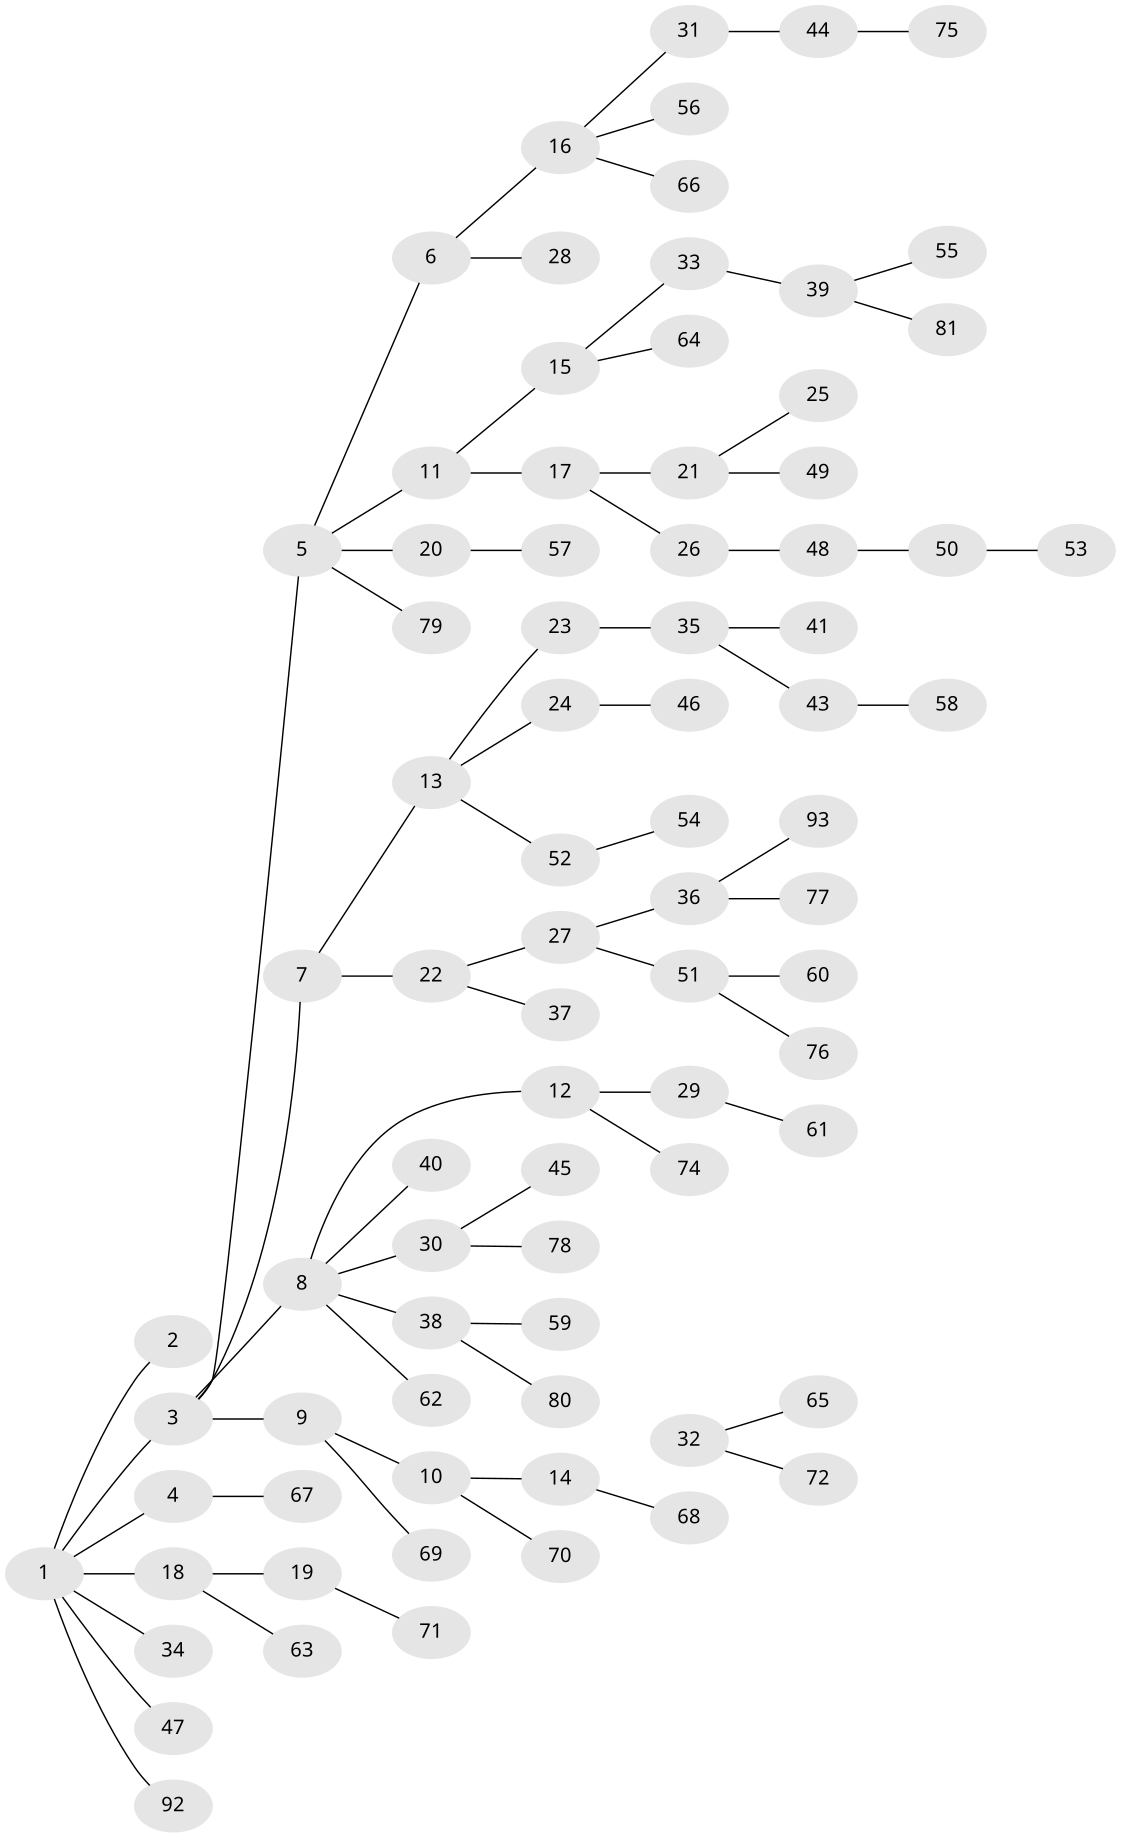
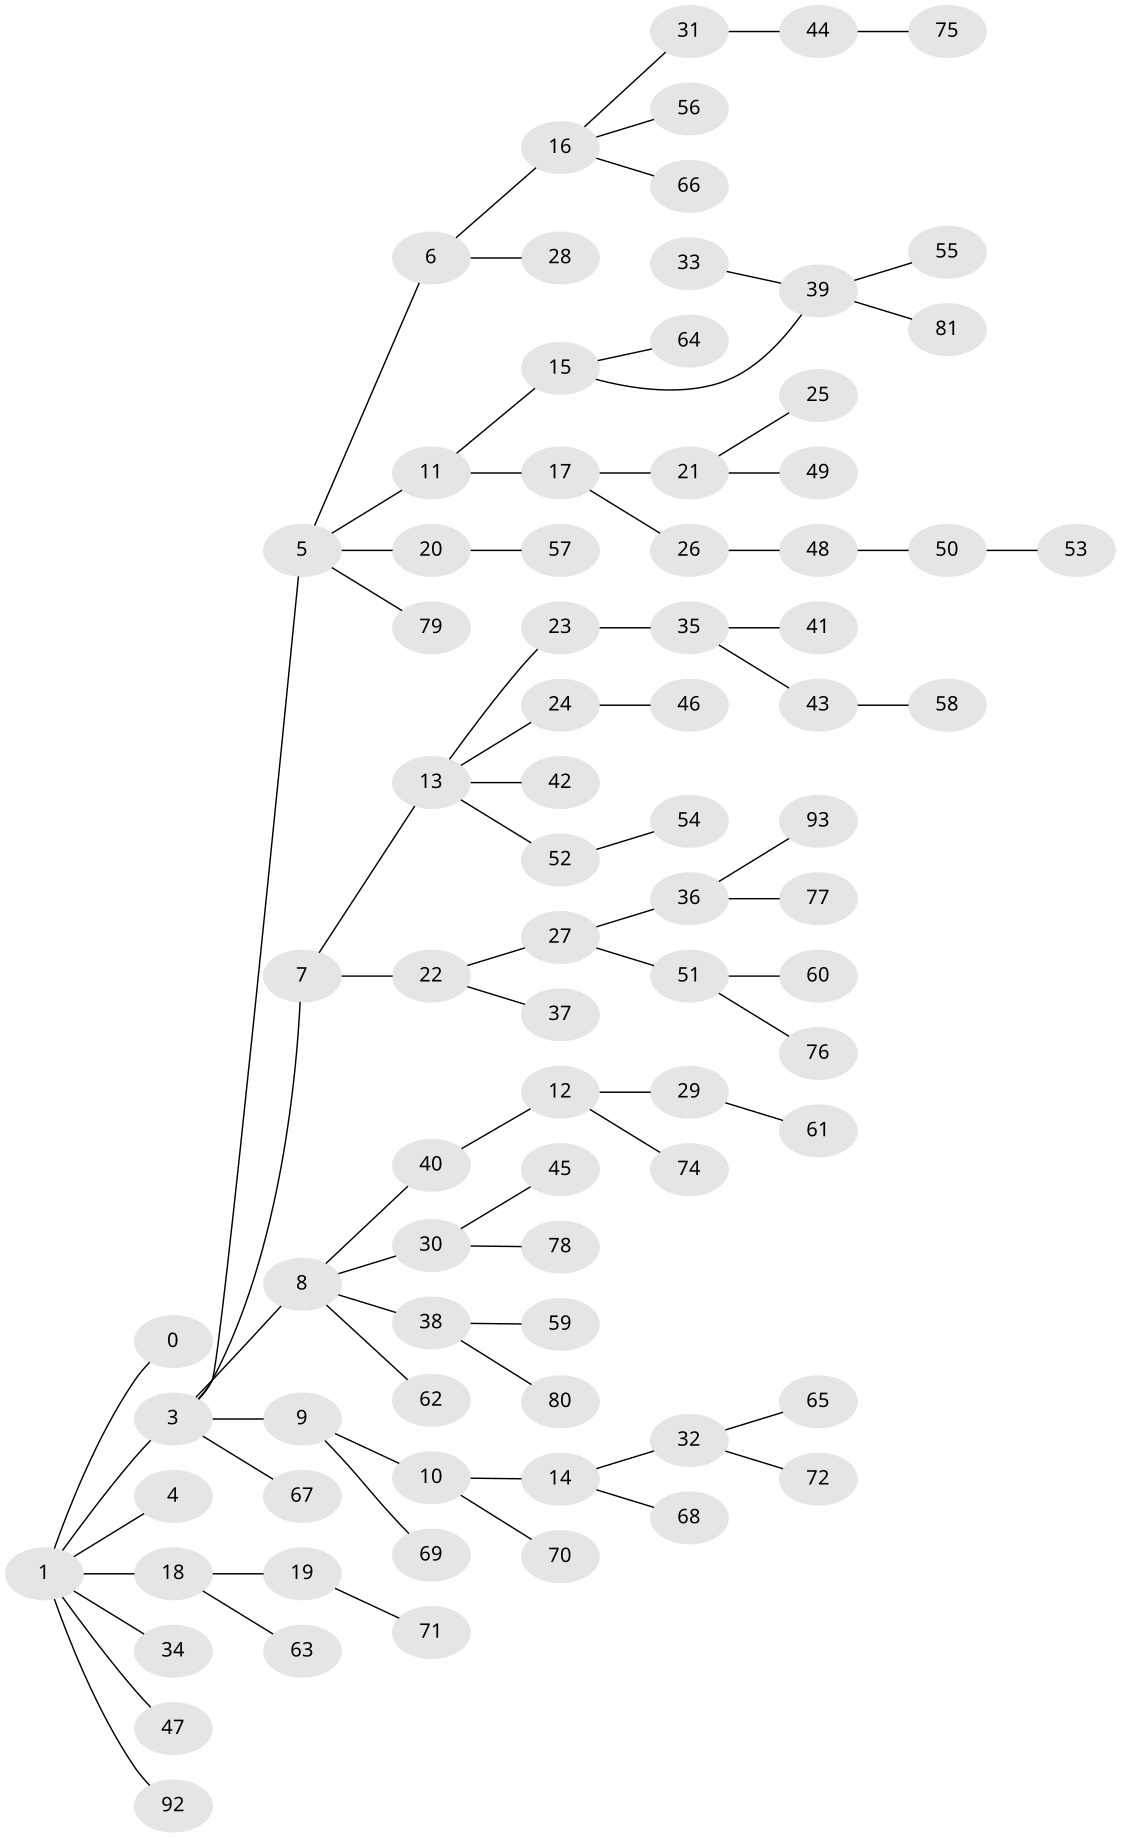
(625, 316) -> (711, 385)
none -> (560, 783)
(384, 1134) -> (496, 1129)
(173, 1342) -> (173, 1342)
none -> (625, 1460)
(238, 1496) -> (238, 1458)
